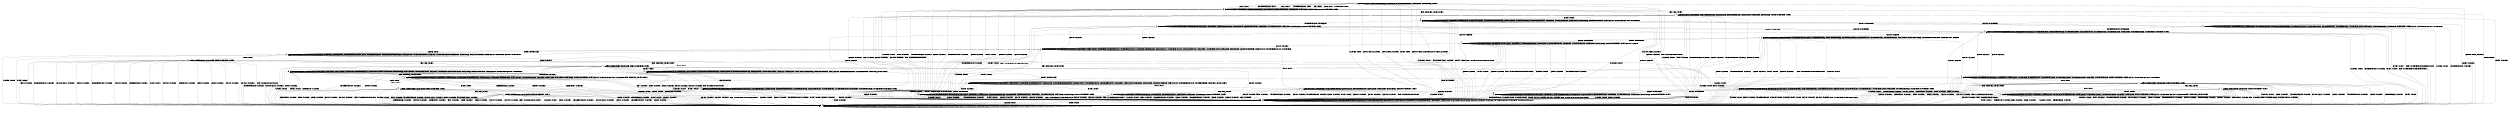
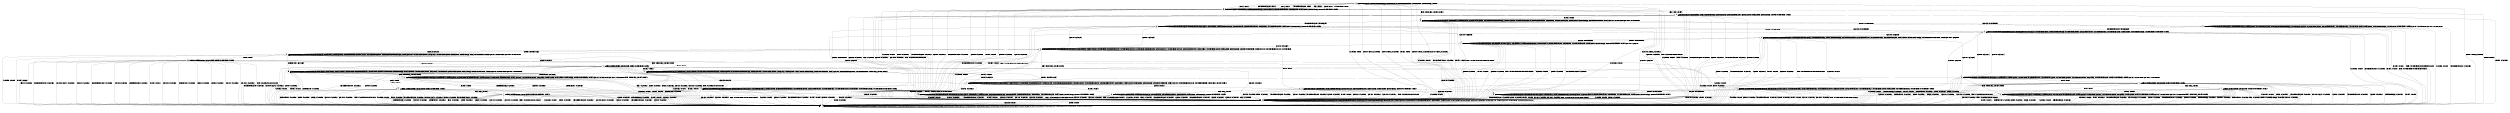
(433, 52) -> (433, 52)
(2474, 55) -> (2474, 55)
none -> (288, 63)
(427, 63) -> (427, 63)
none -> (822, 73)
(1159, 86) -> (1159, 86)
(2473, 86) -> (1467, 103)
(845, 89) -> (843, 31)
